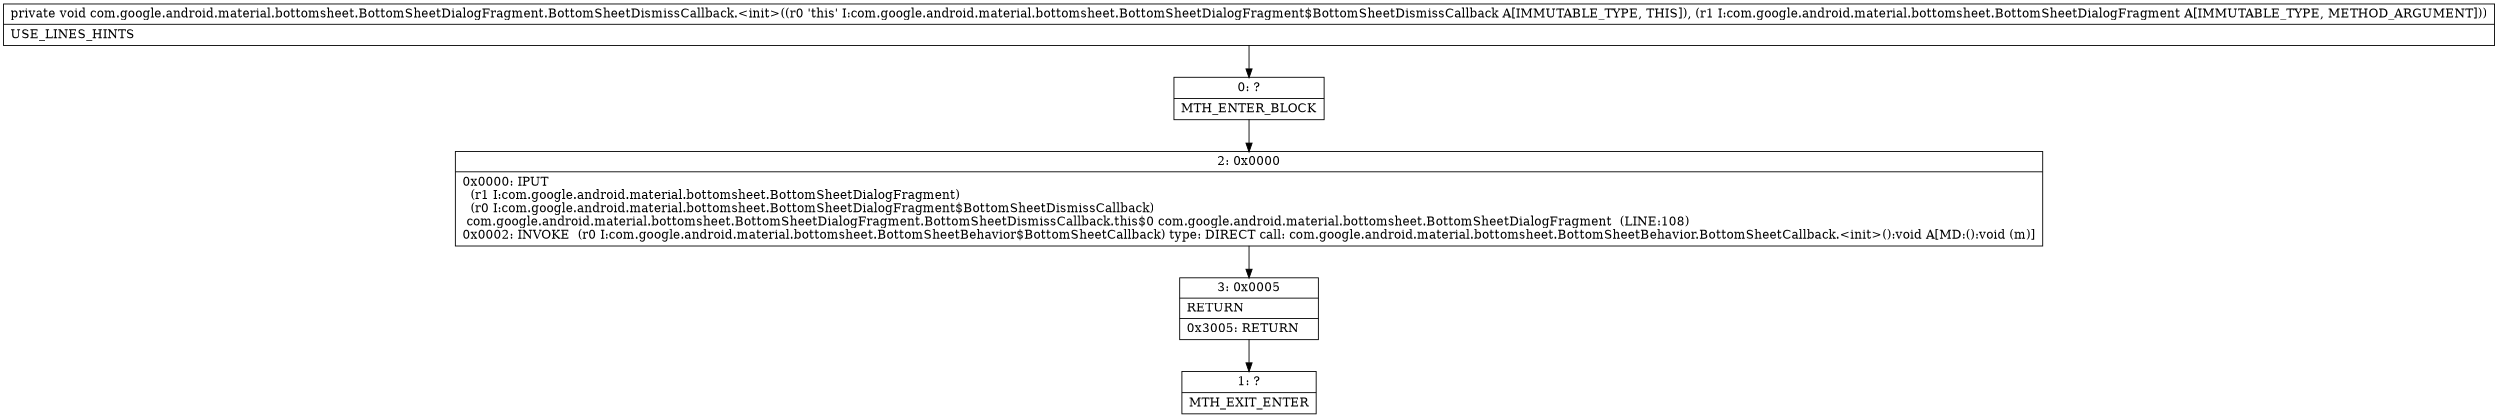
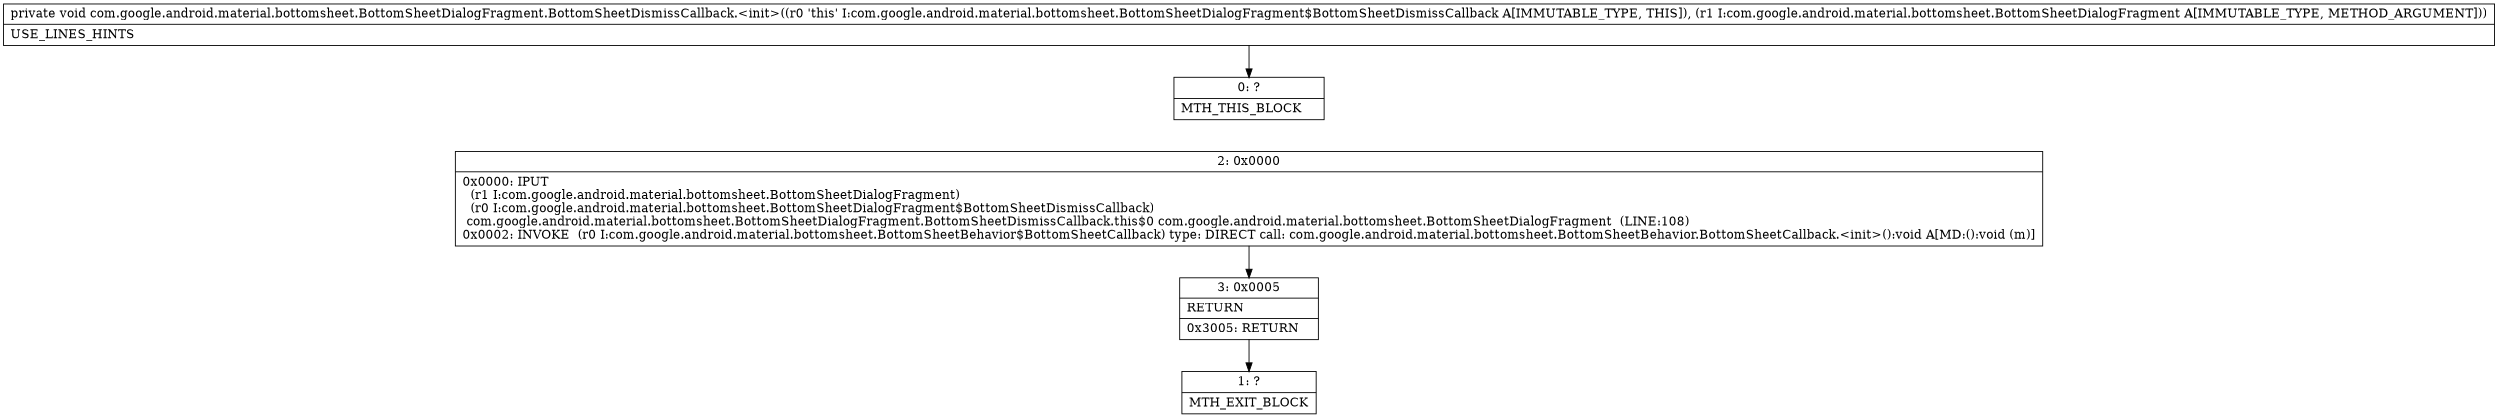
(1249, 109) -> (1242, 109)
(1249, 131) -> none
(1249, 403) -> (1249, 403)
